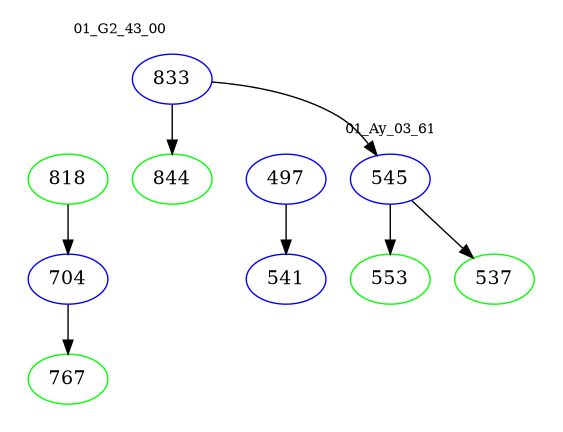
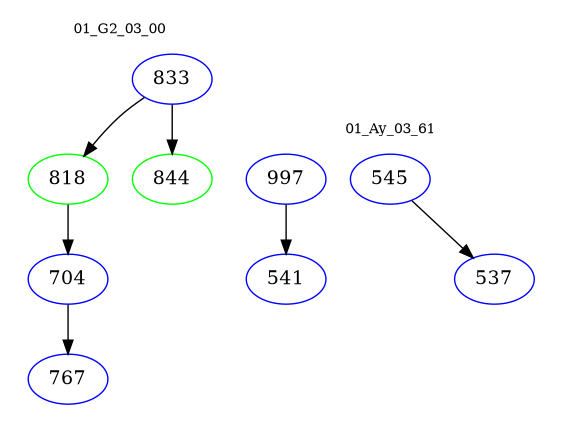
(120, 30) -> (120, 30)
(297, 98) -> (117, 119)
(286, 179) -> (286, 179)
(390, 279) -> none
(494, 279) -> (494, 279)
(68, 379) -> (68, 379)
